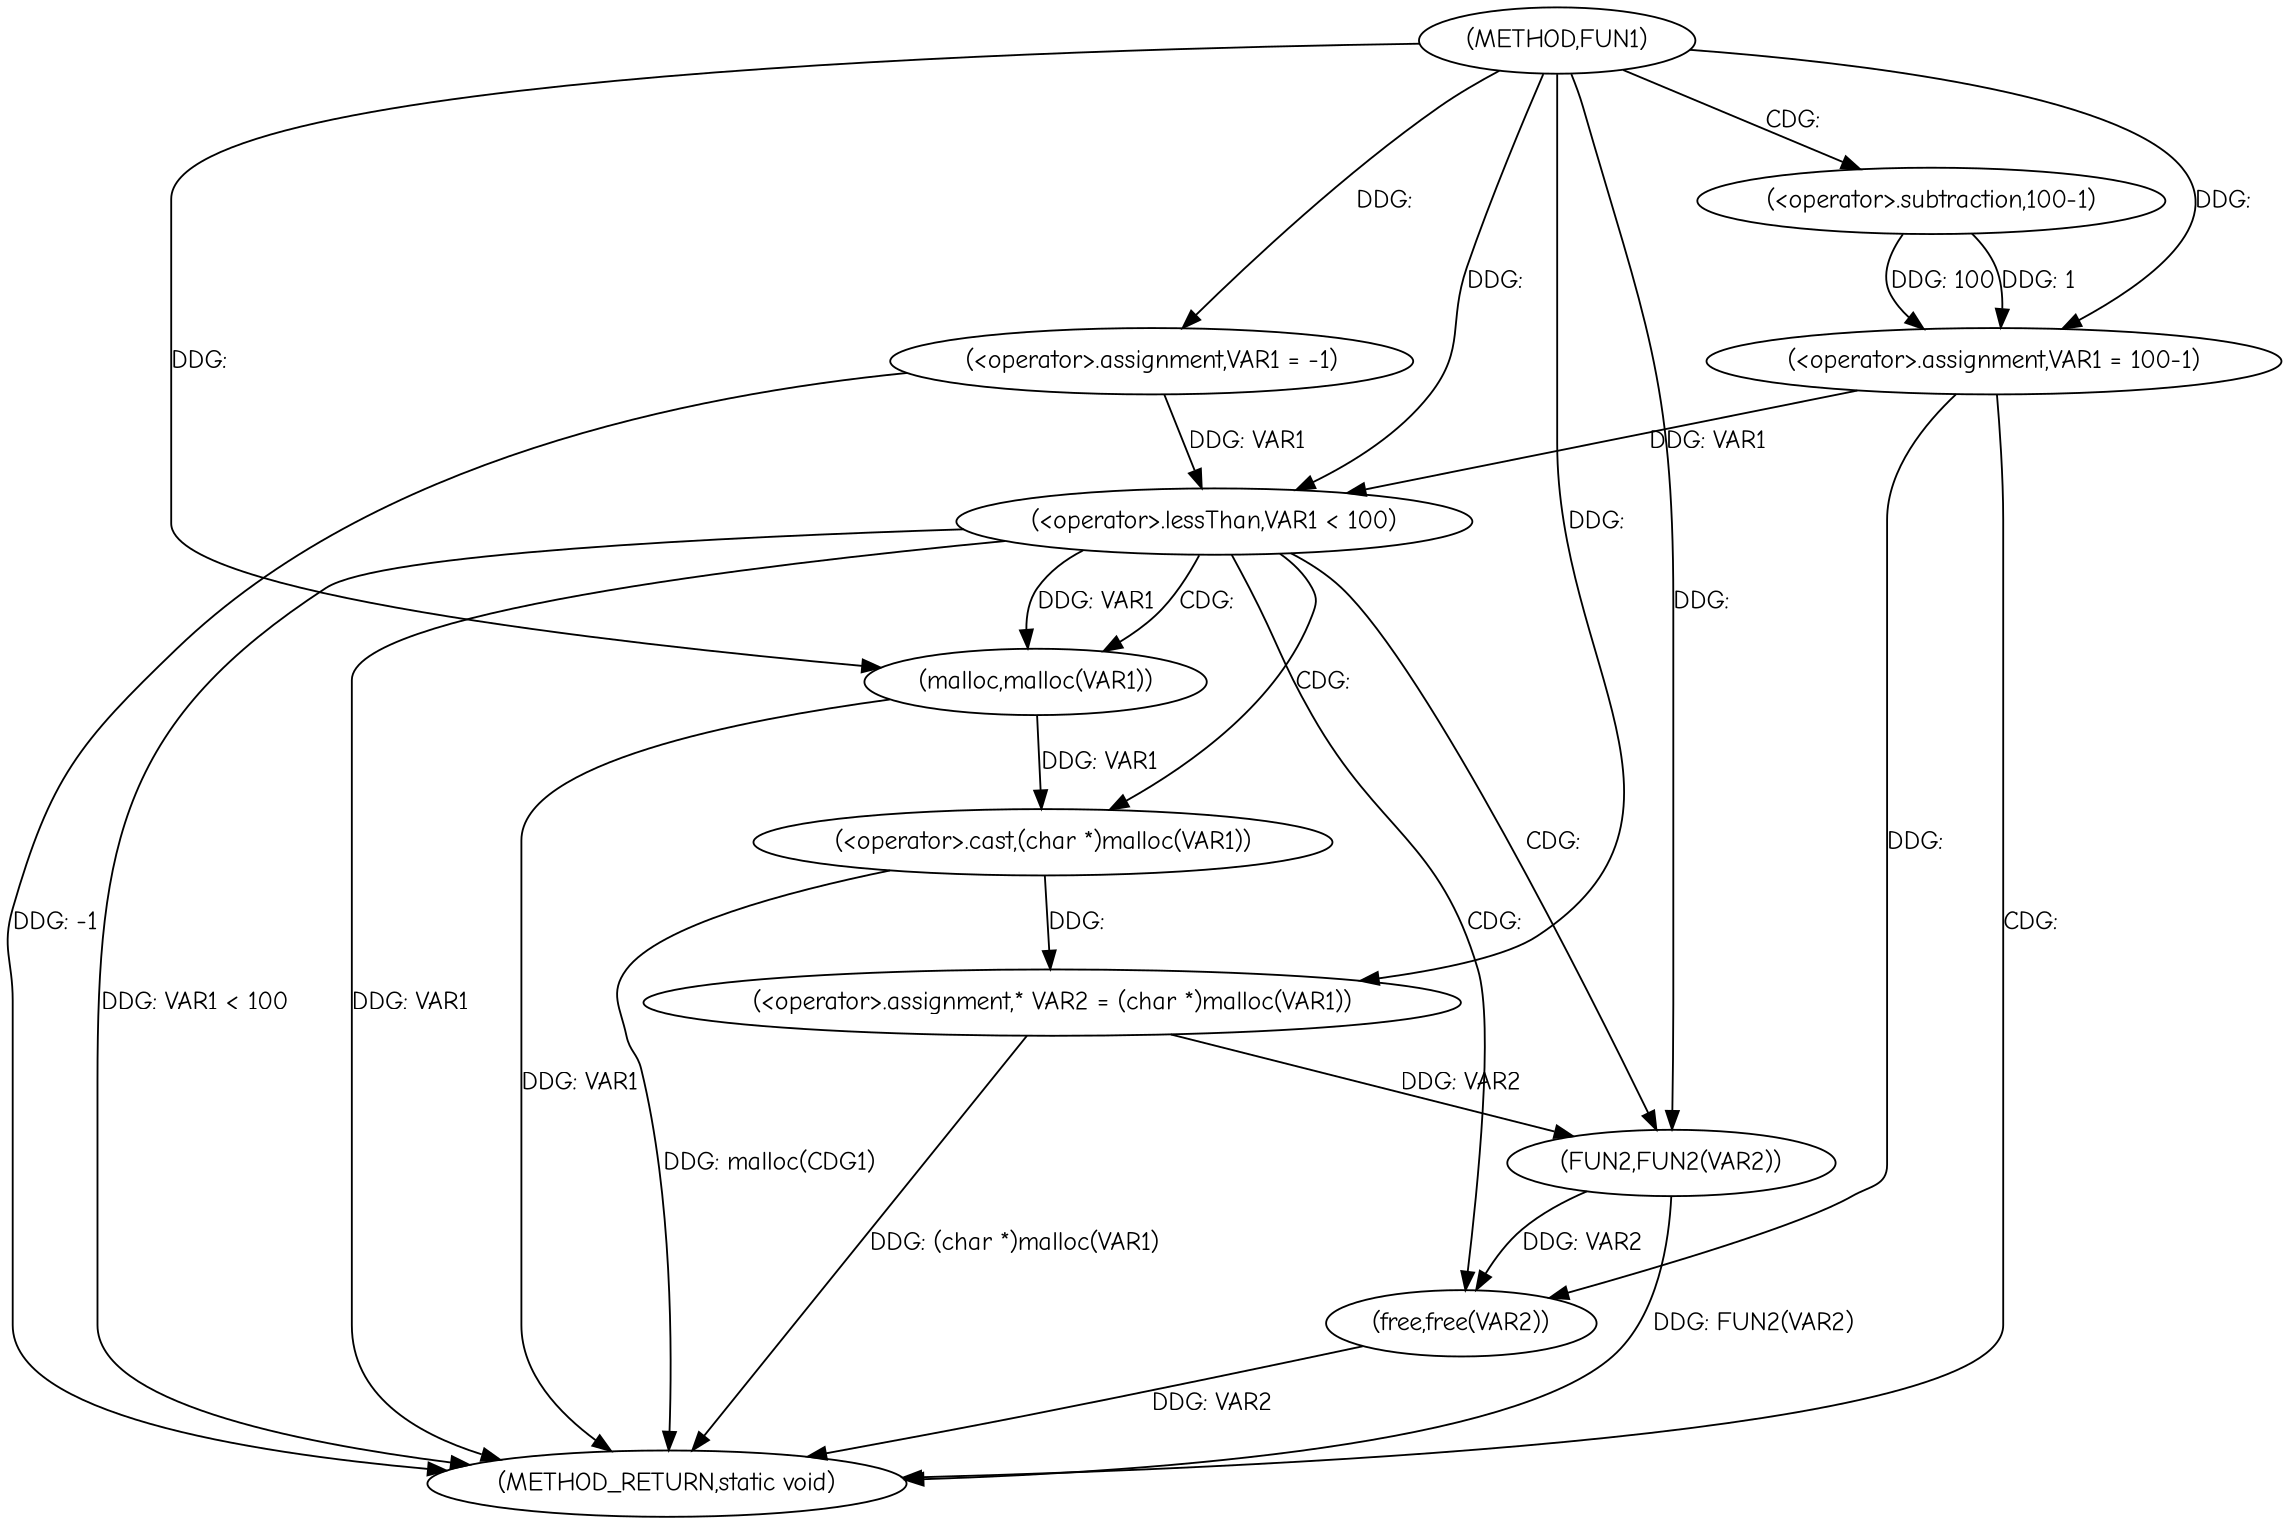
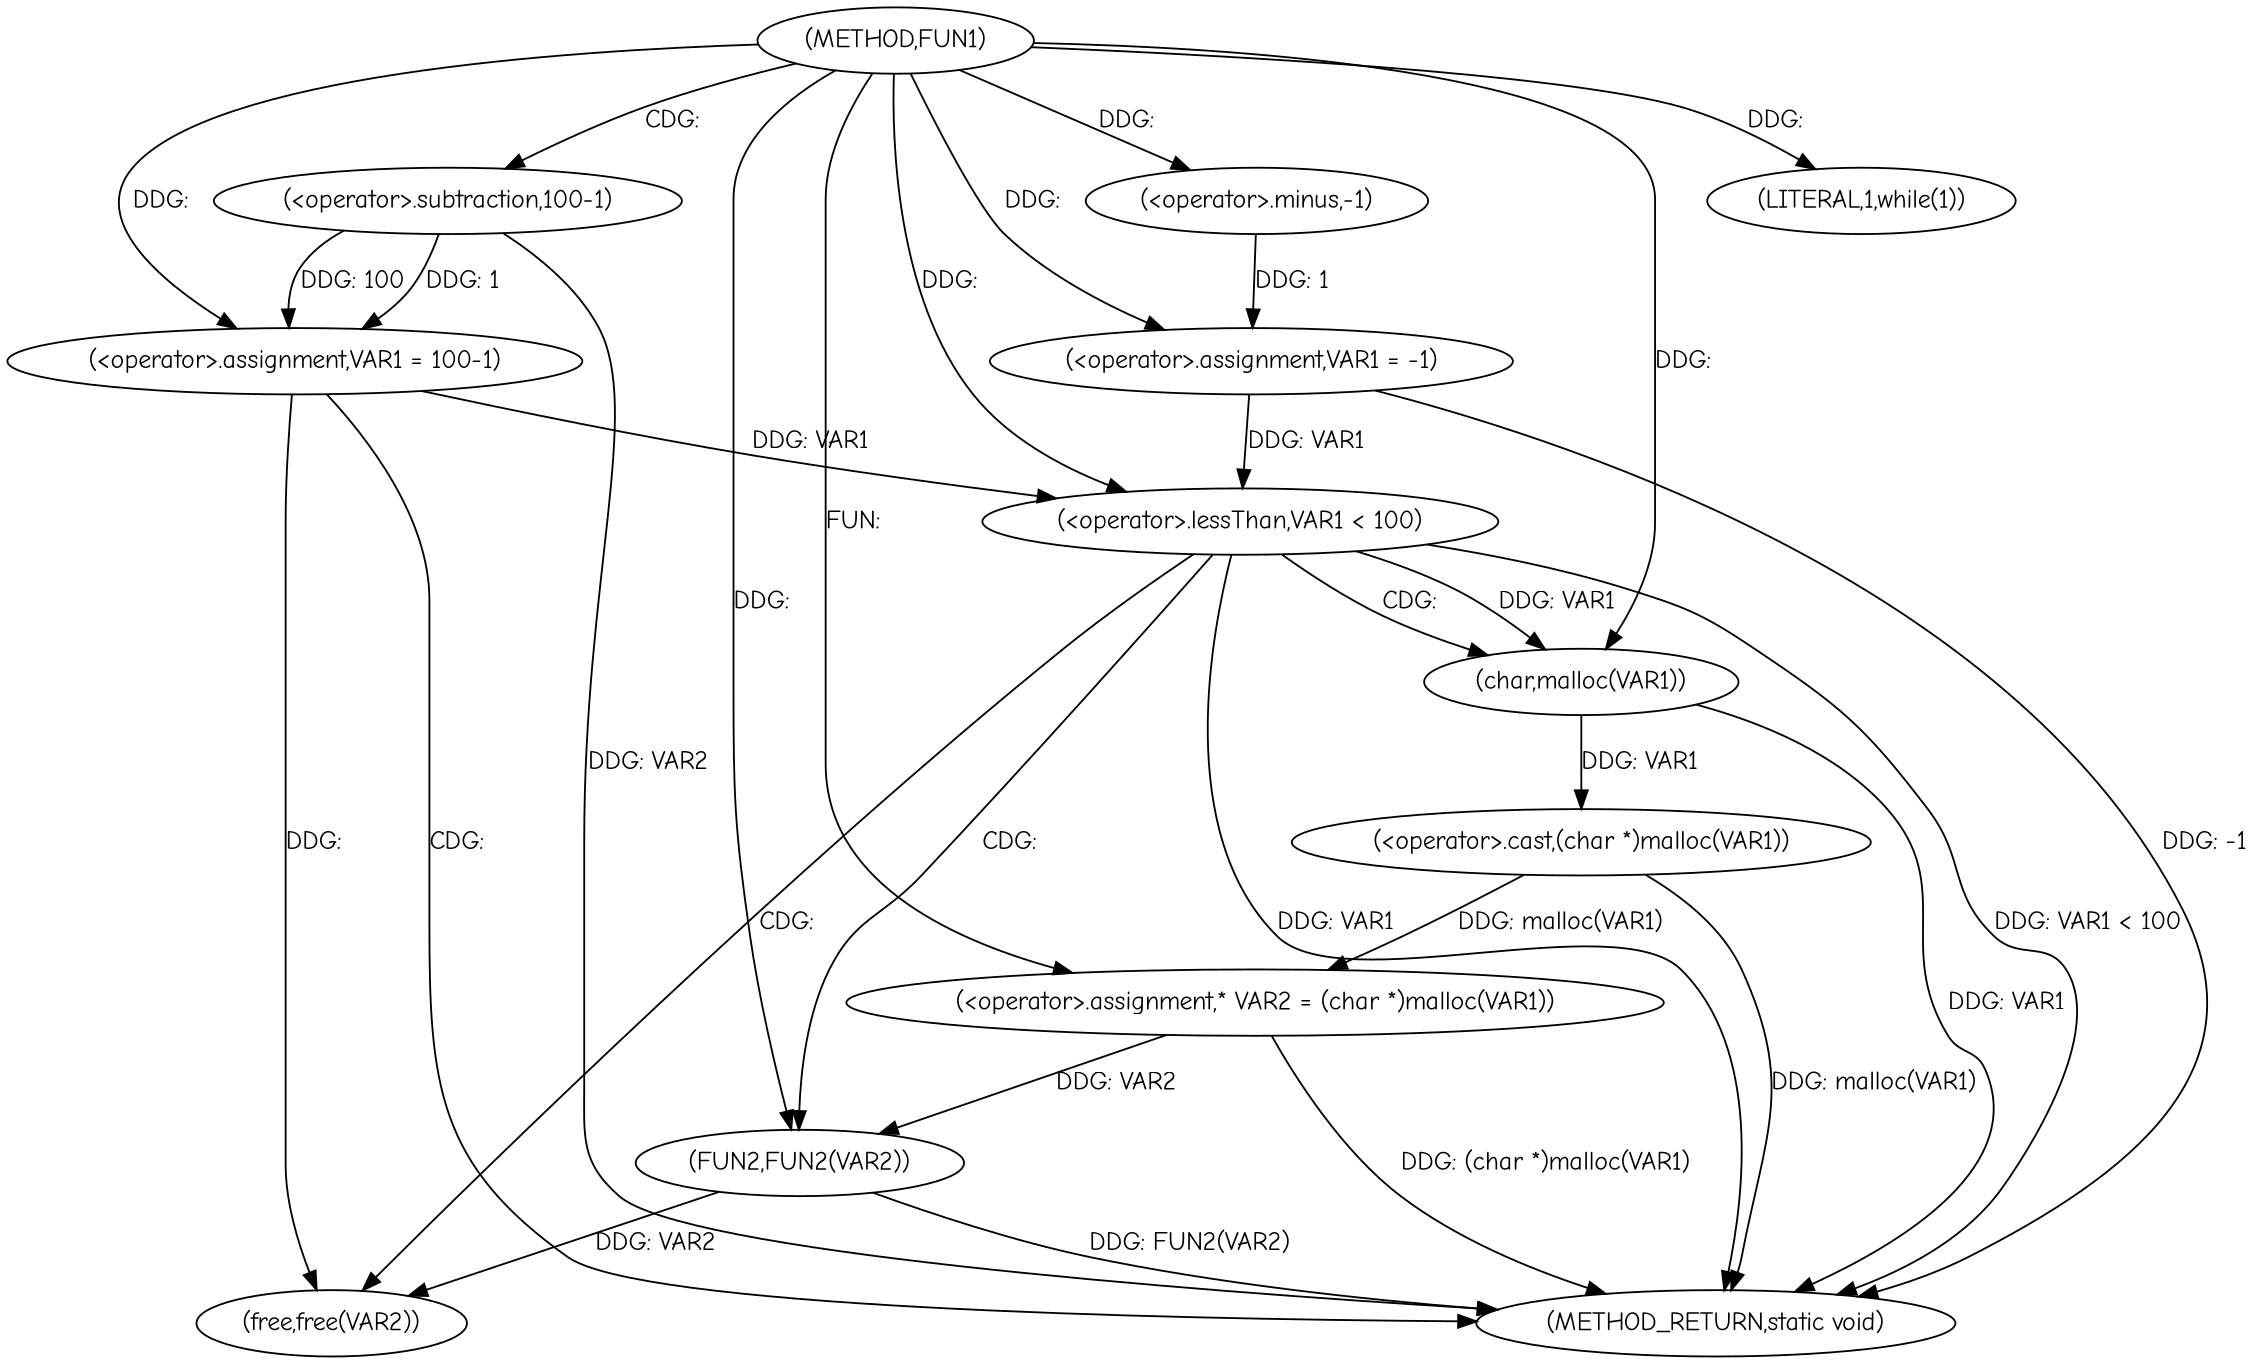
none -> (1257, 201)
none -> (1861, 201)
(1600, 522) -> (857, 522)
(1036, 682) -> (1581, 682)
(1261, 696) -> none
(1081, 922) -> (1561, 922)
(769, 1163) -> (1874, 1083)
(1095, 1402) -> (585, 1133)
